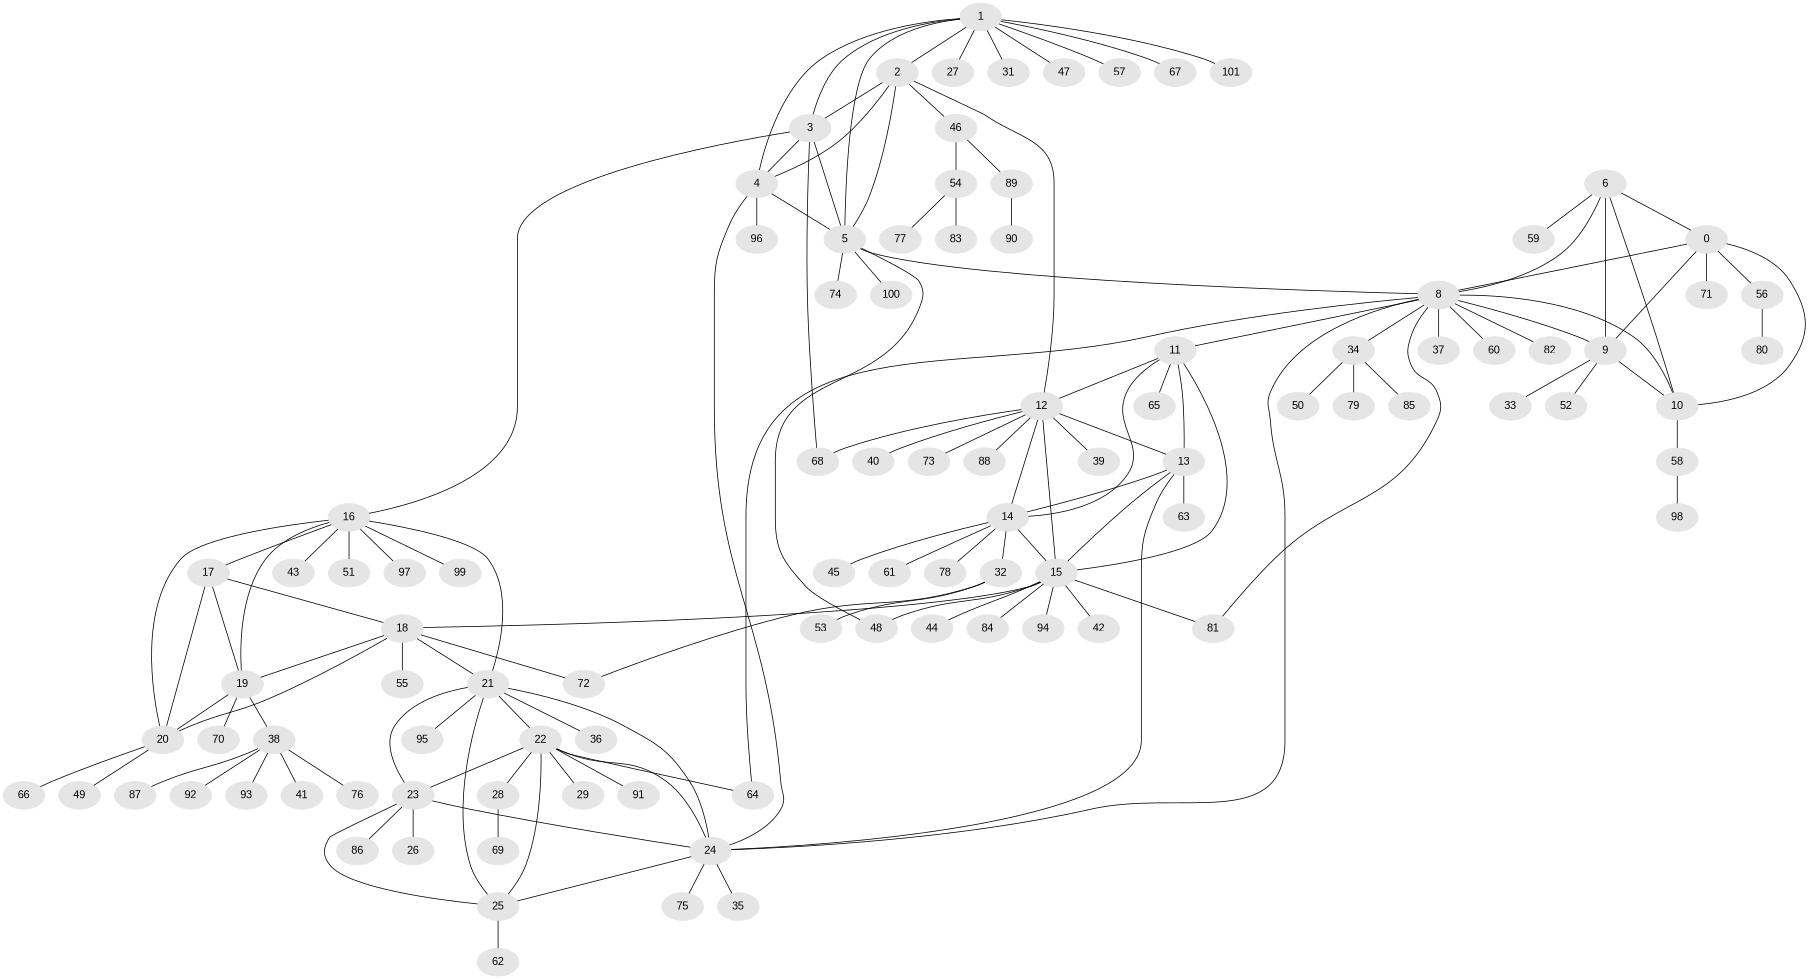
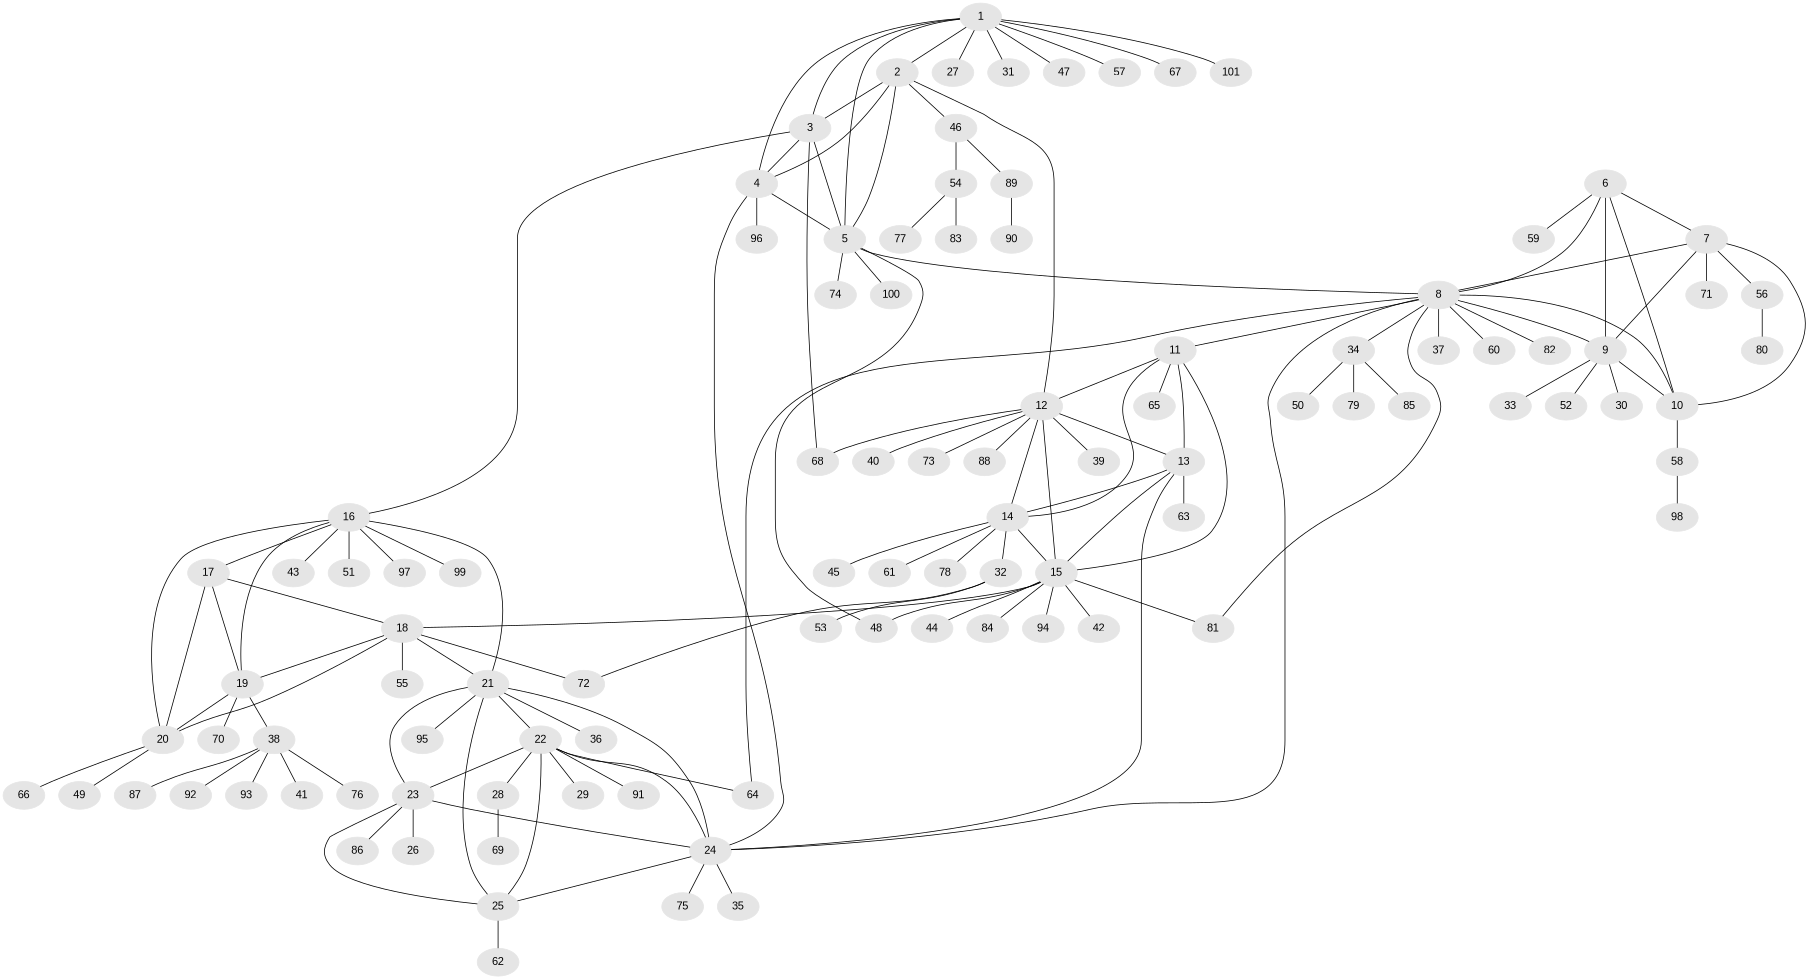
(1707, 239) -> (1707, 239)
none -> (1622, 406)
